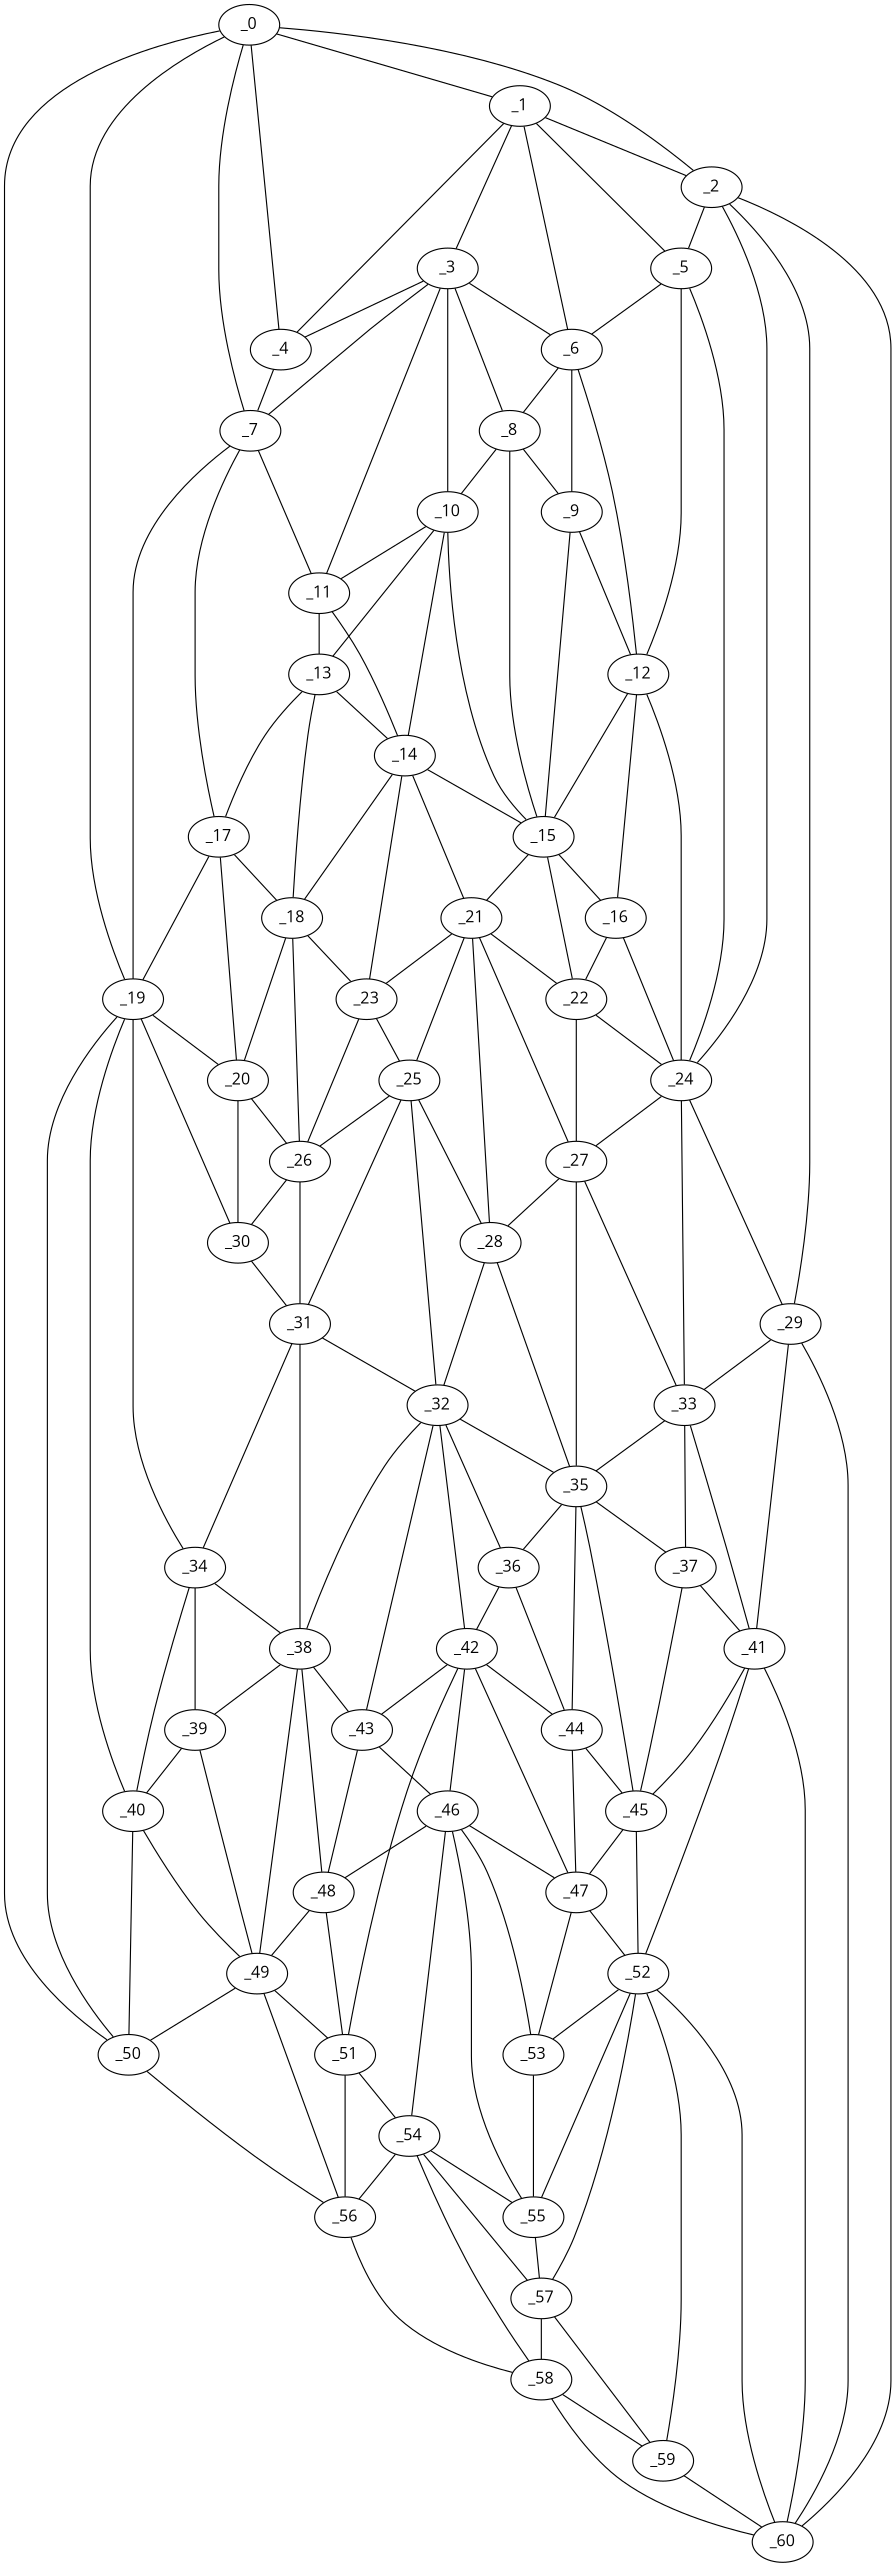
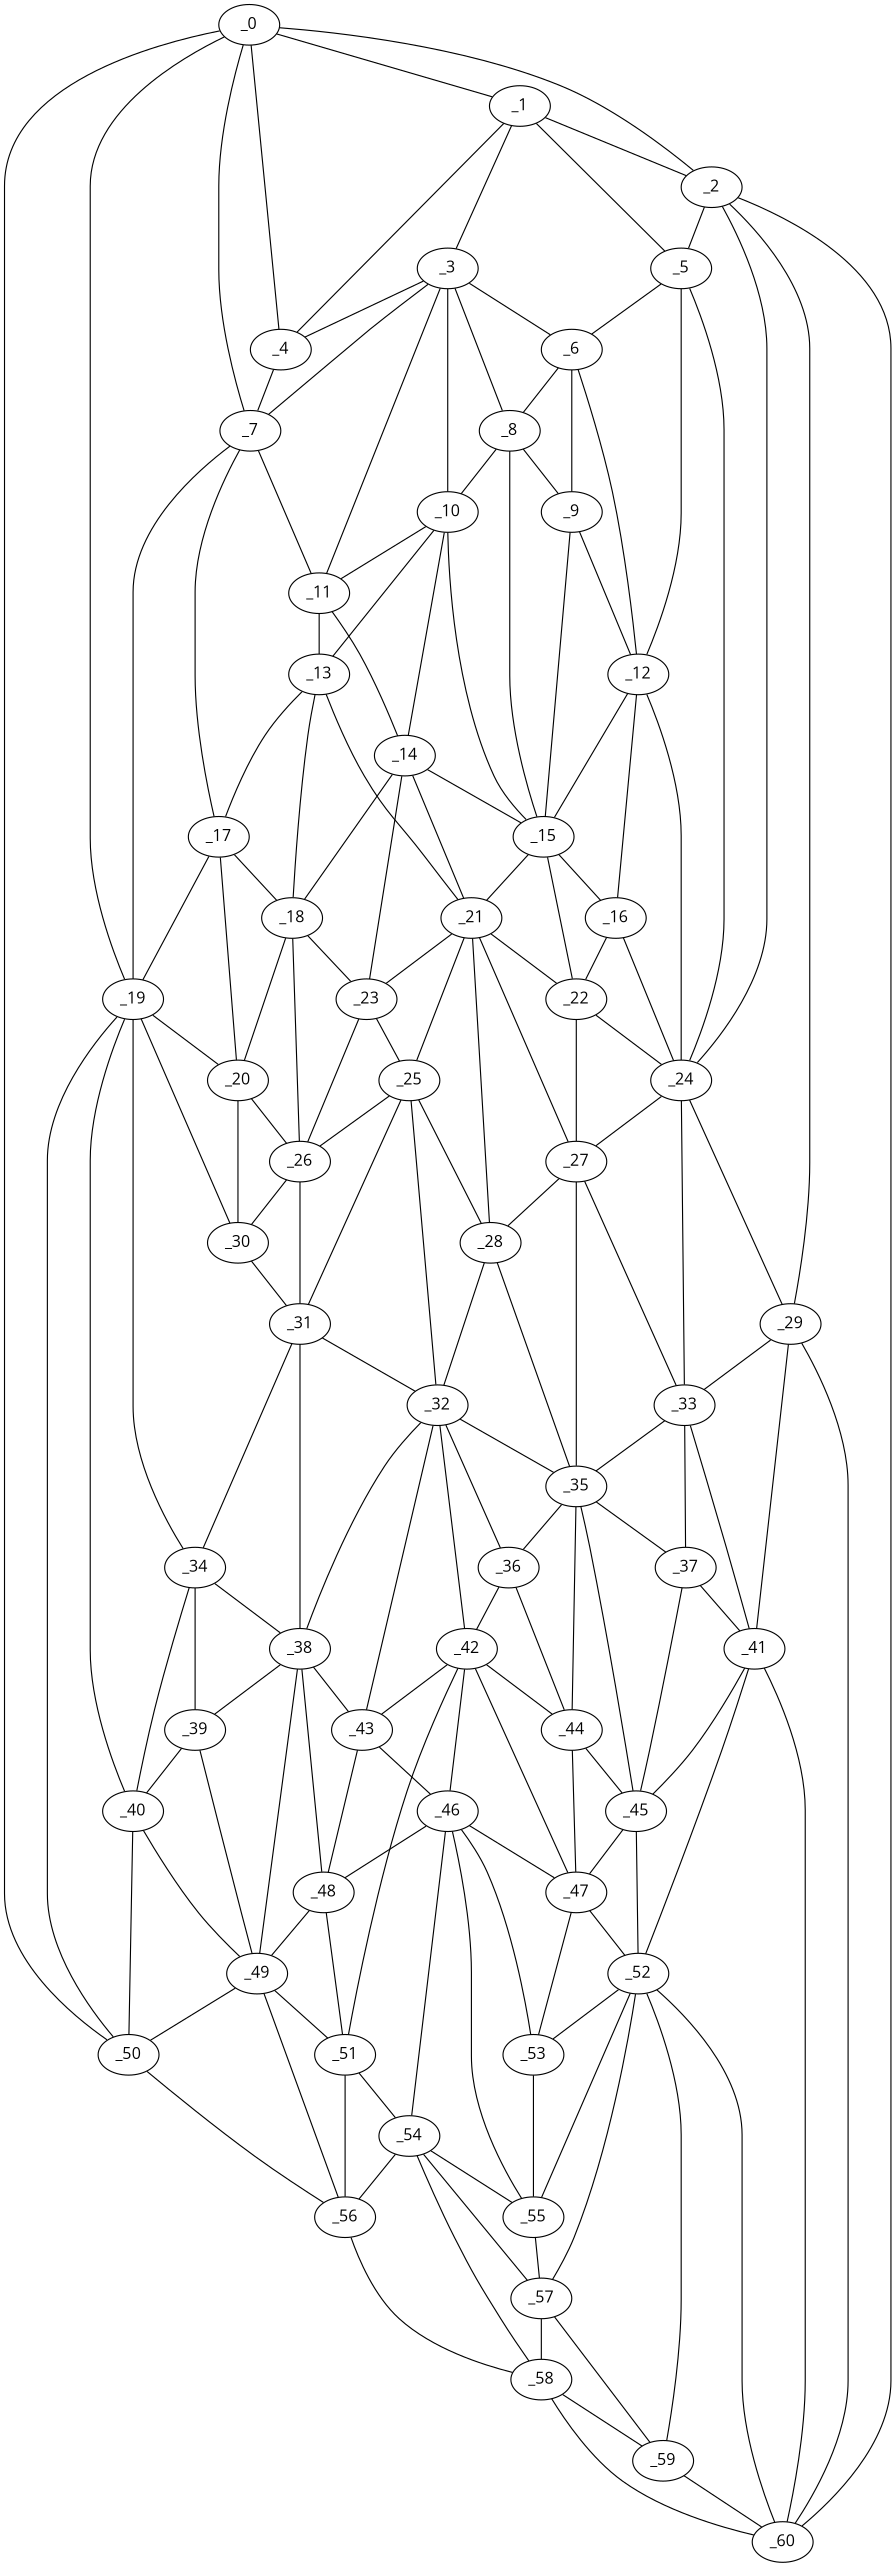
(546, 228) -> none
(362, 715) -> (382, 803)
